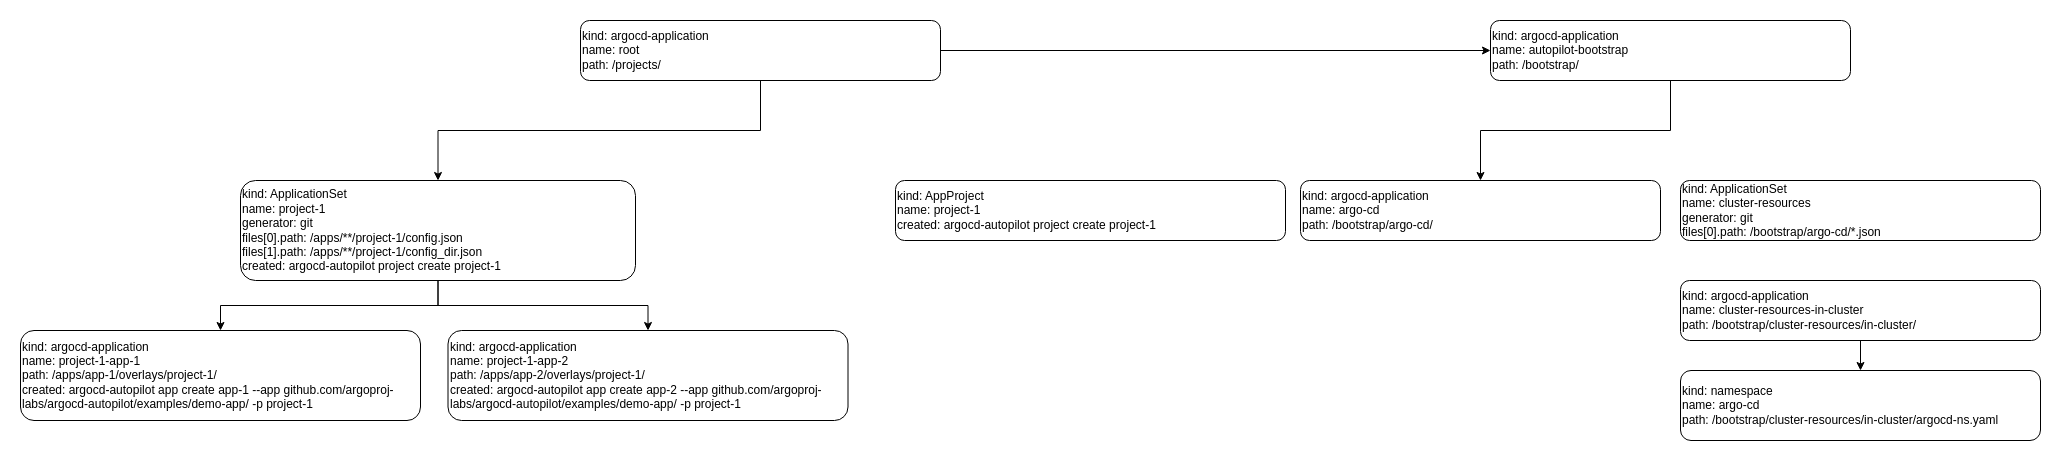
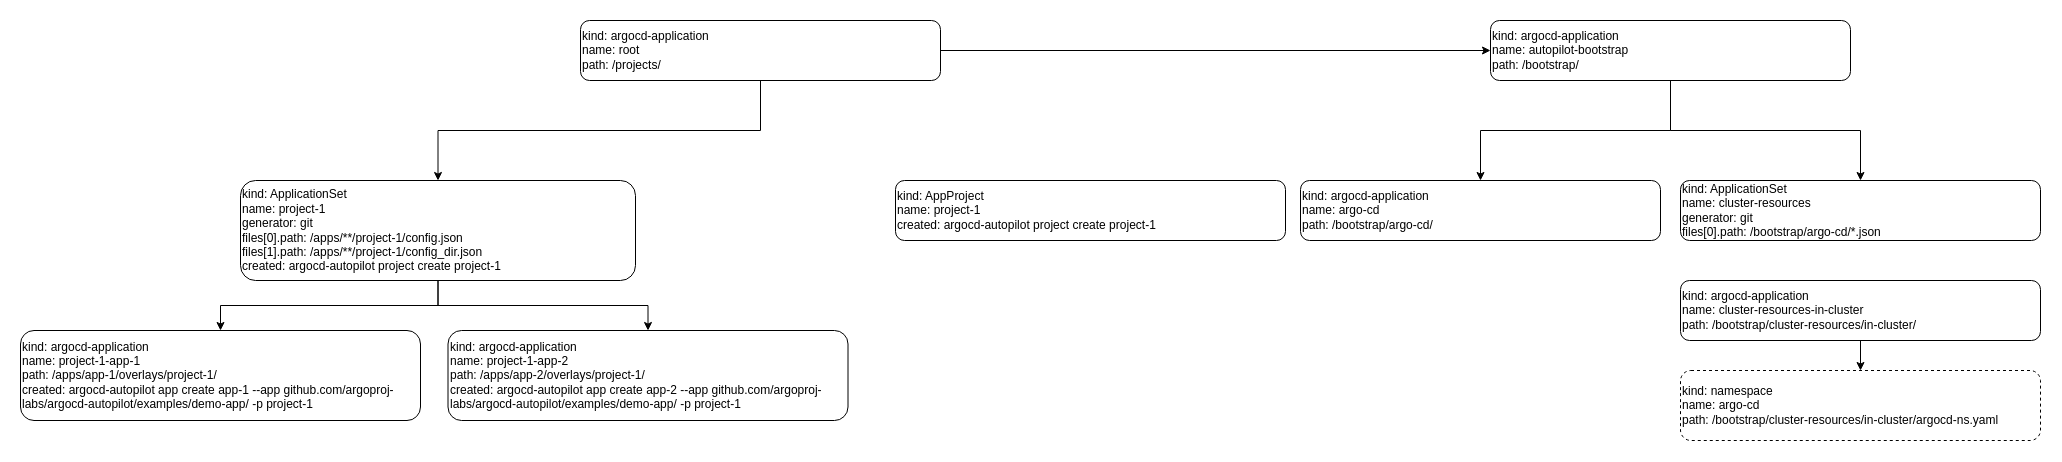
none -> (1788, 131)
(1861, 406) -> (1861, 406)
